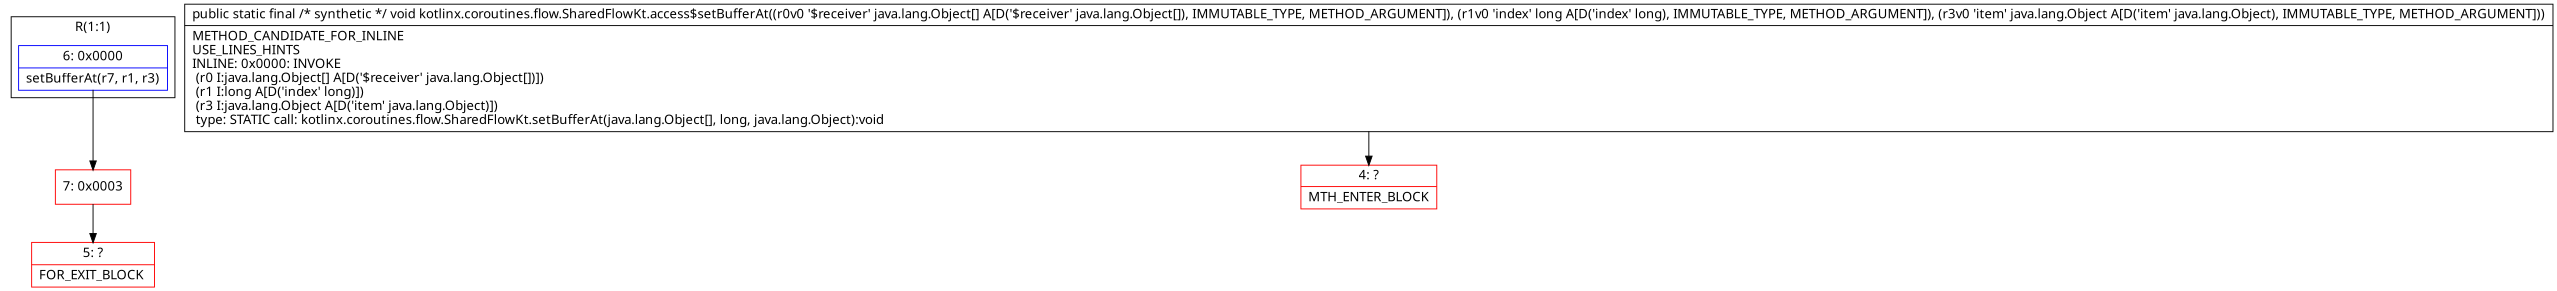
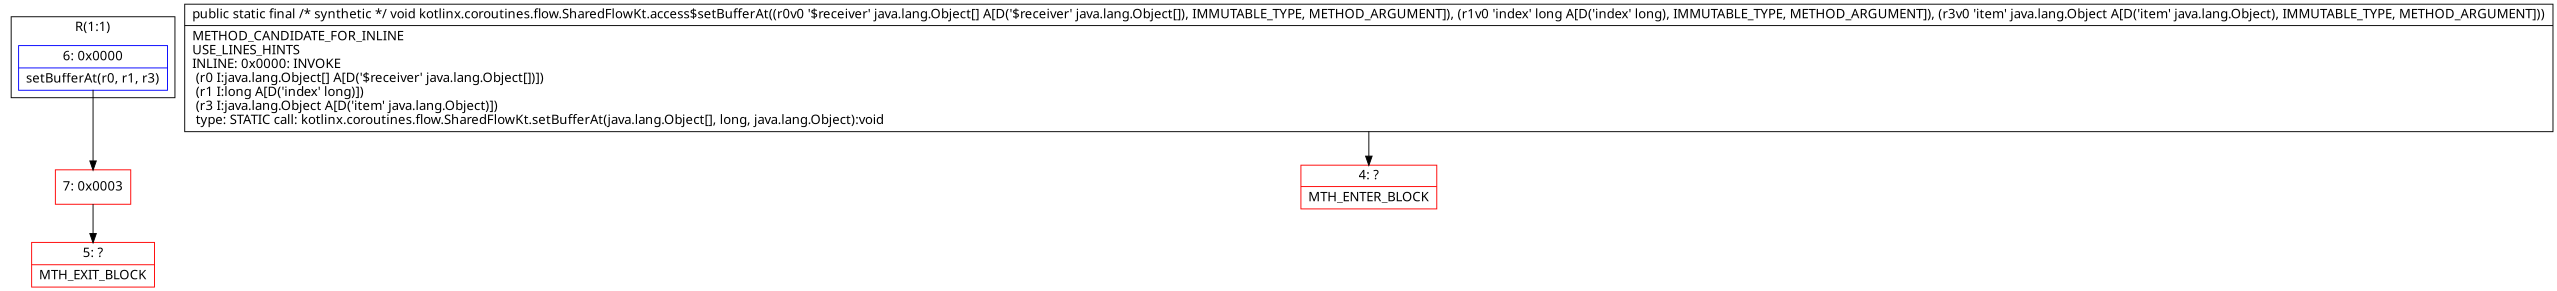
(93, 79) -> (93, 79)
(92, 275) -> (93, 275)
